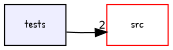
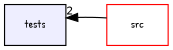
(81, 33) -> (92, 17)
